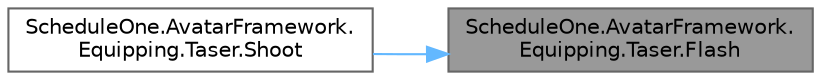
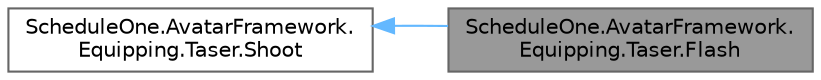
(400, 54) -> (421, 26)
